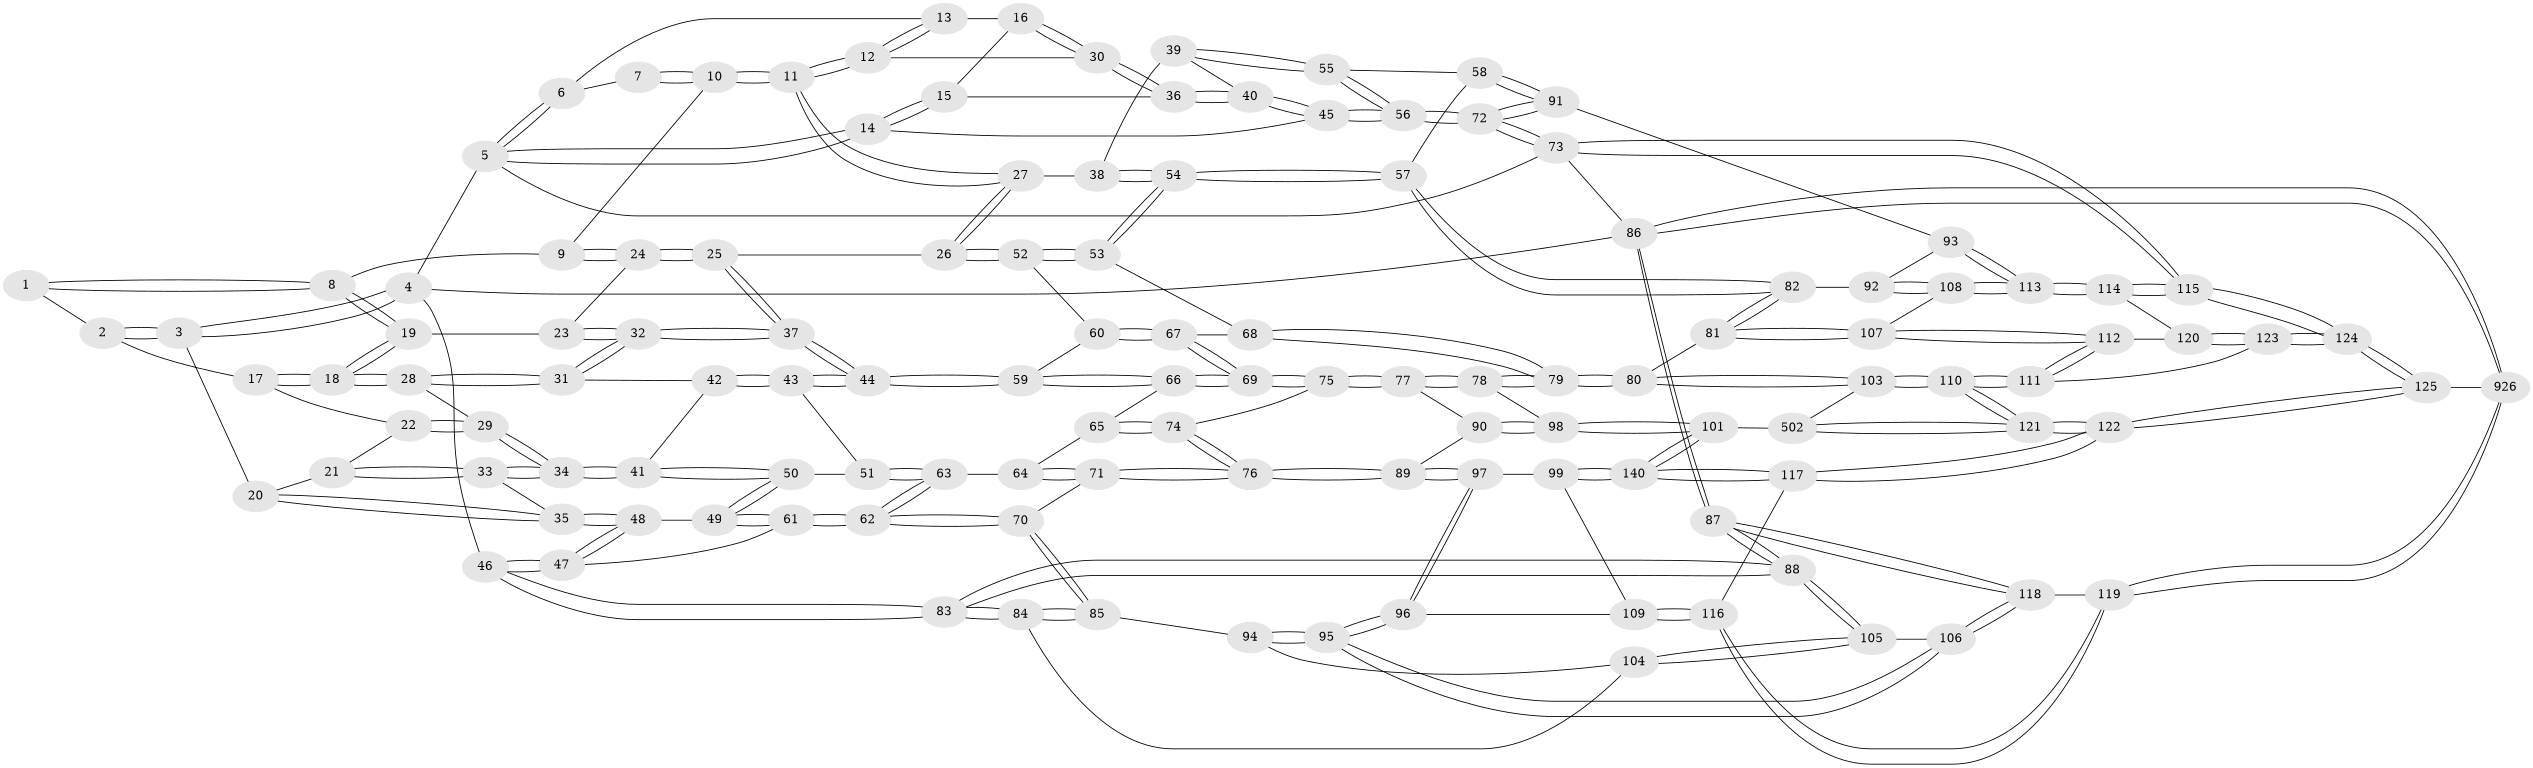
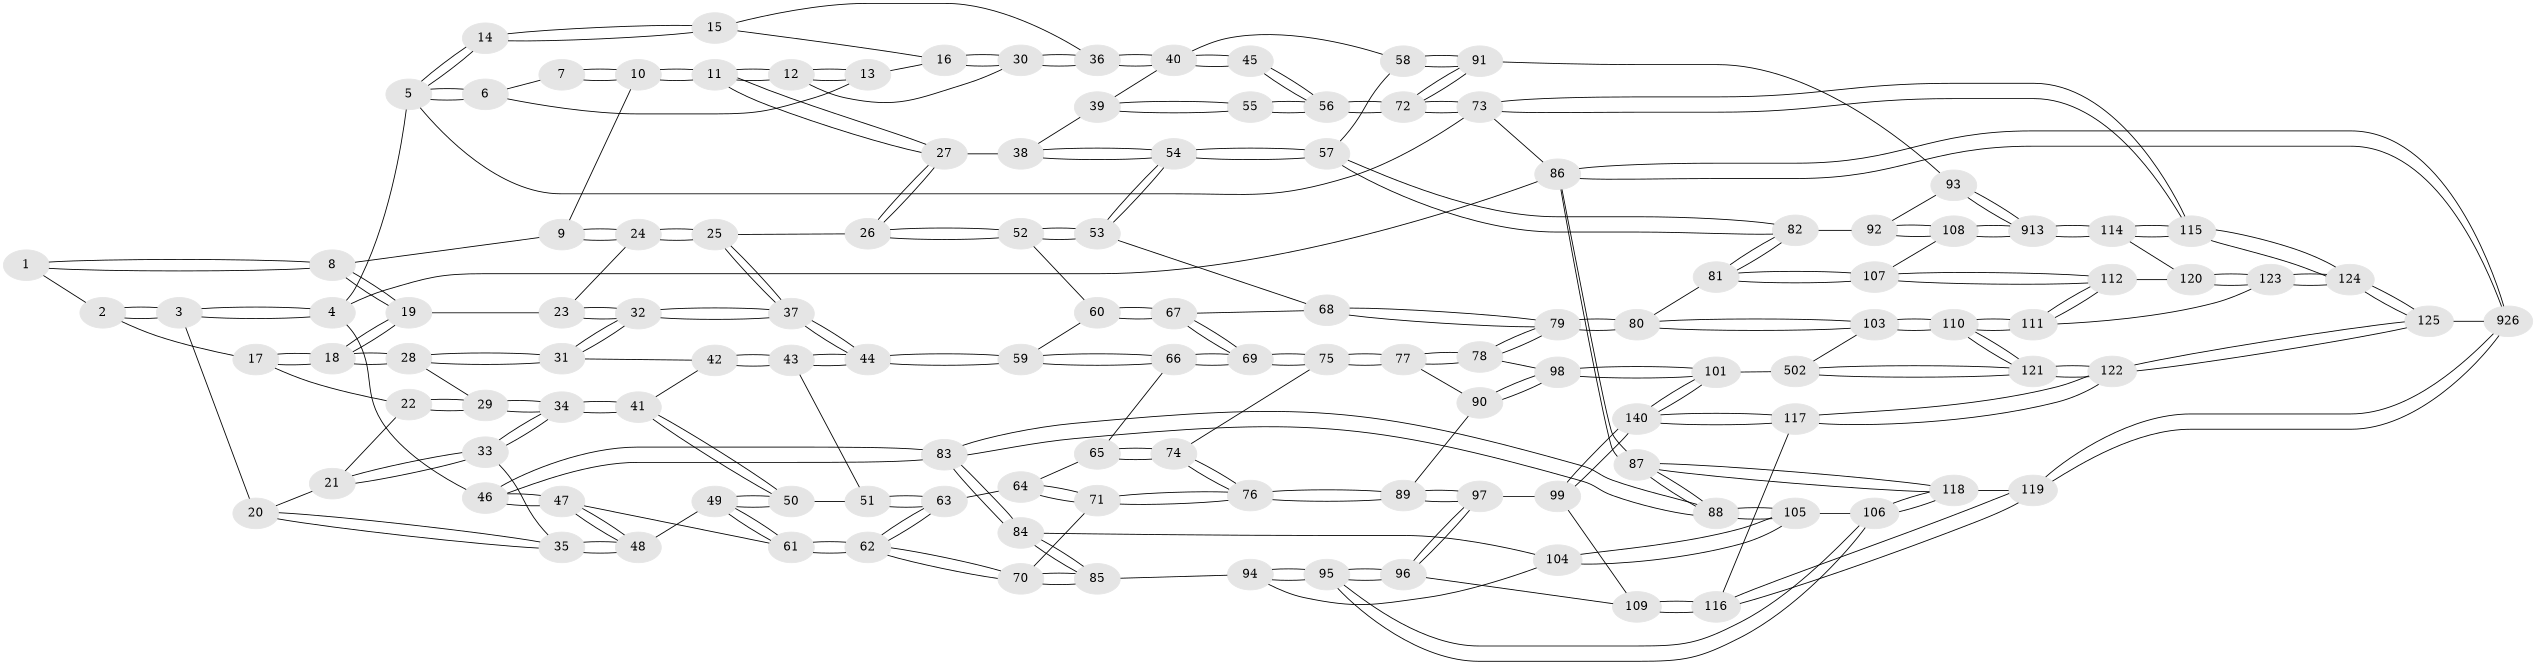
(1403, 71) -> (1287, 35)
(1098, 136) -> none
(2030, 288) -> (2033, 231)
